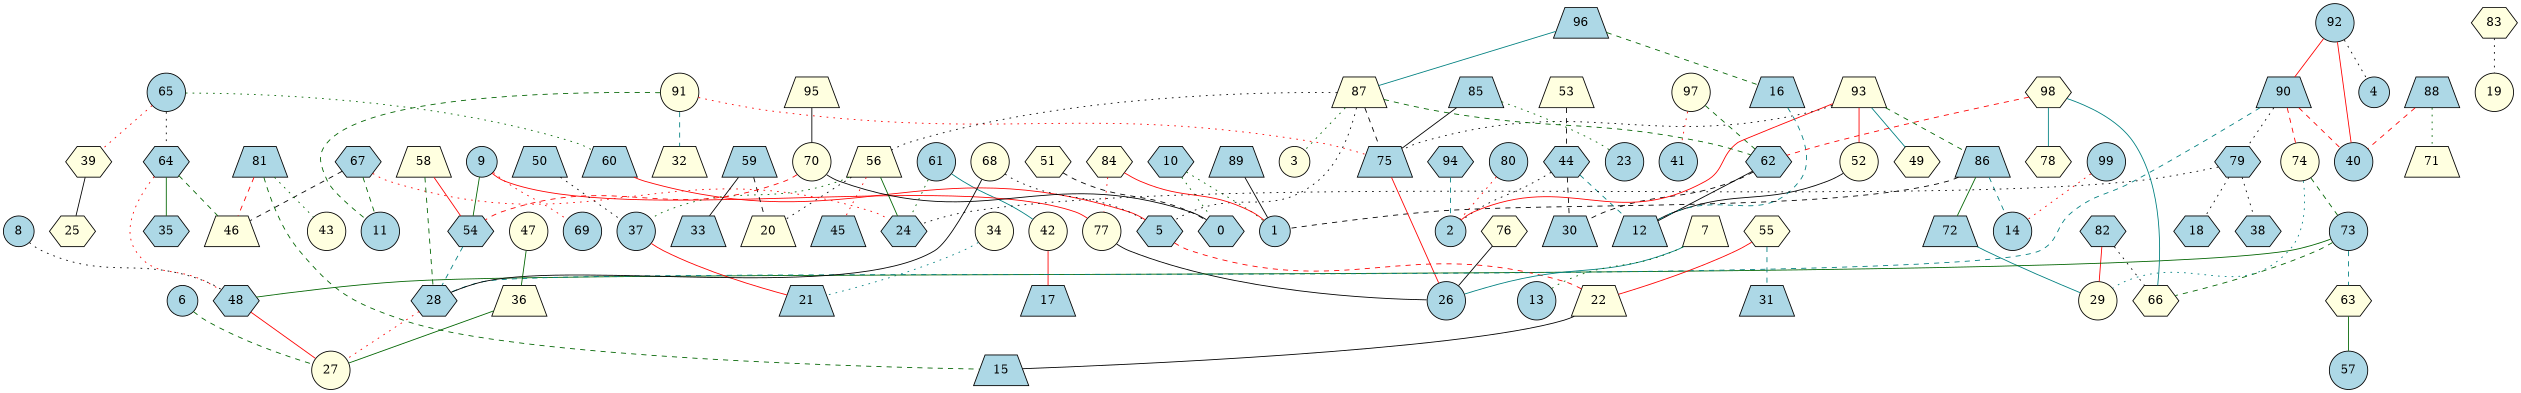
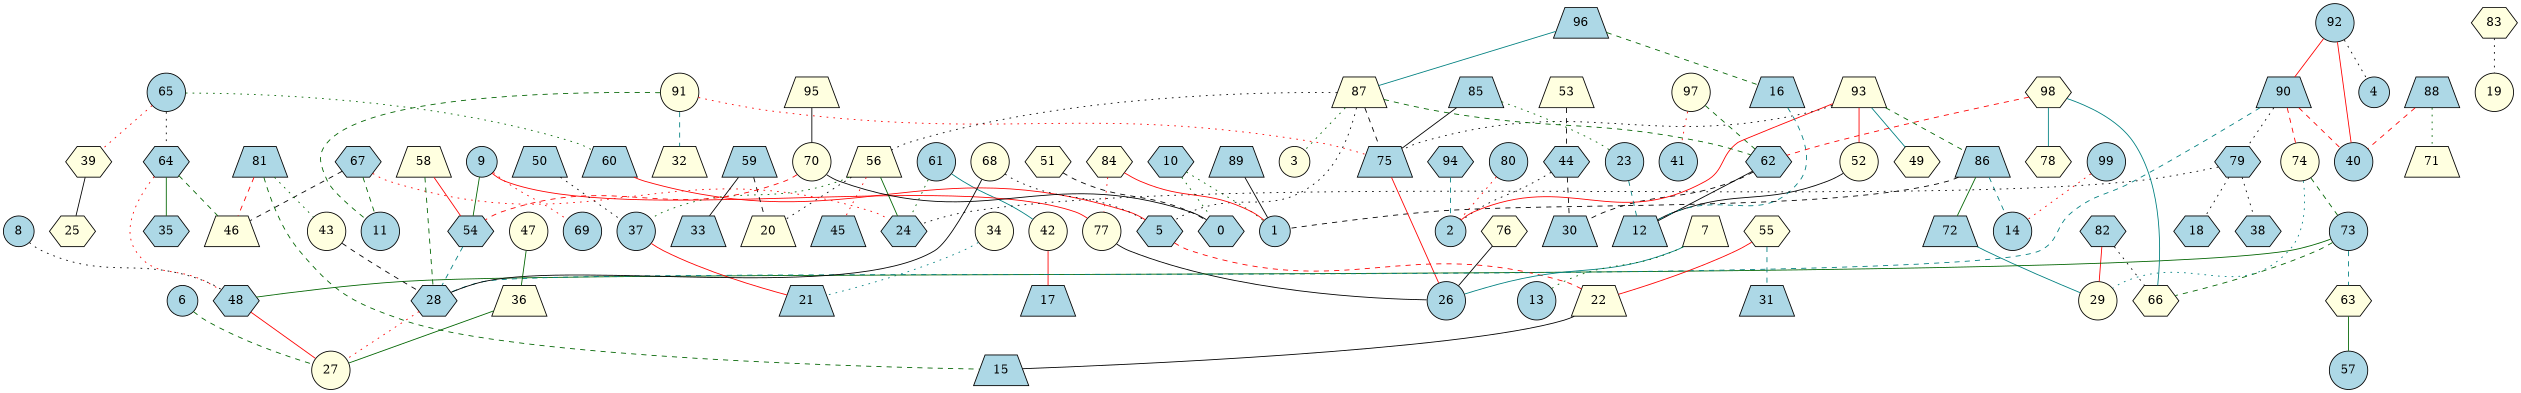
(1592, 186) -> (1633, 198)
none -> (380, 268)
